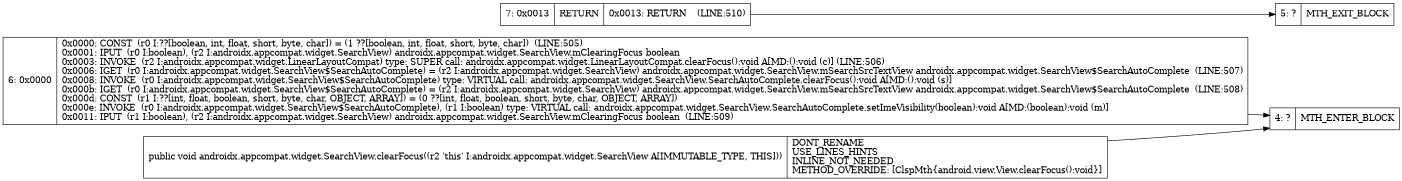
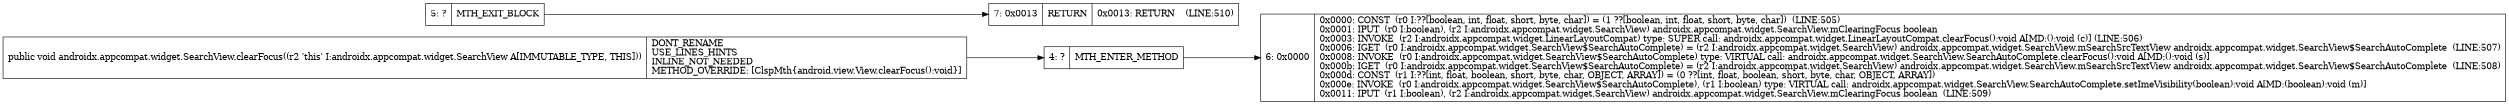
(1010, 14) -> (763, 14)
(1256, 115) -> (1219, 58)
(1348, 119) -> (1127, 57)
